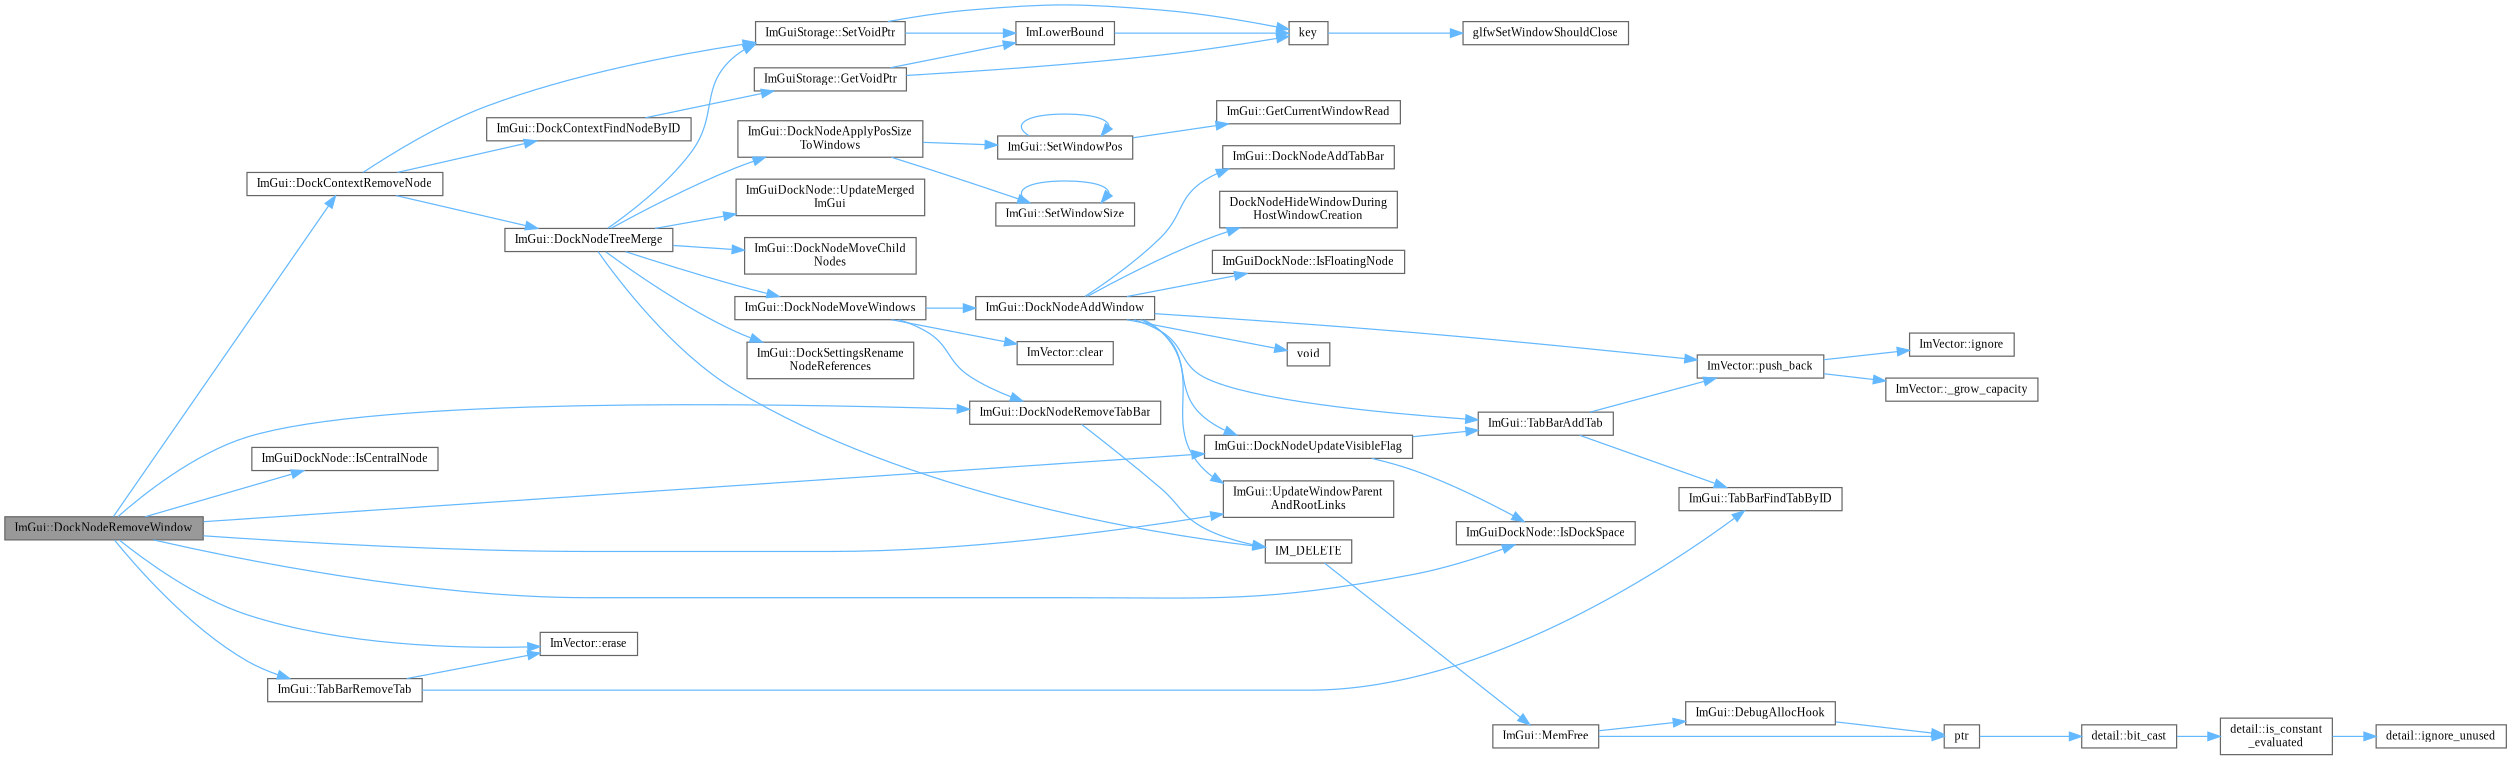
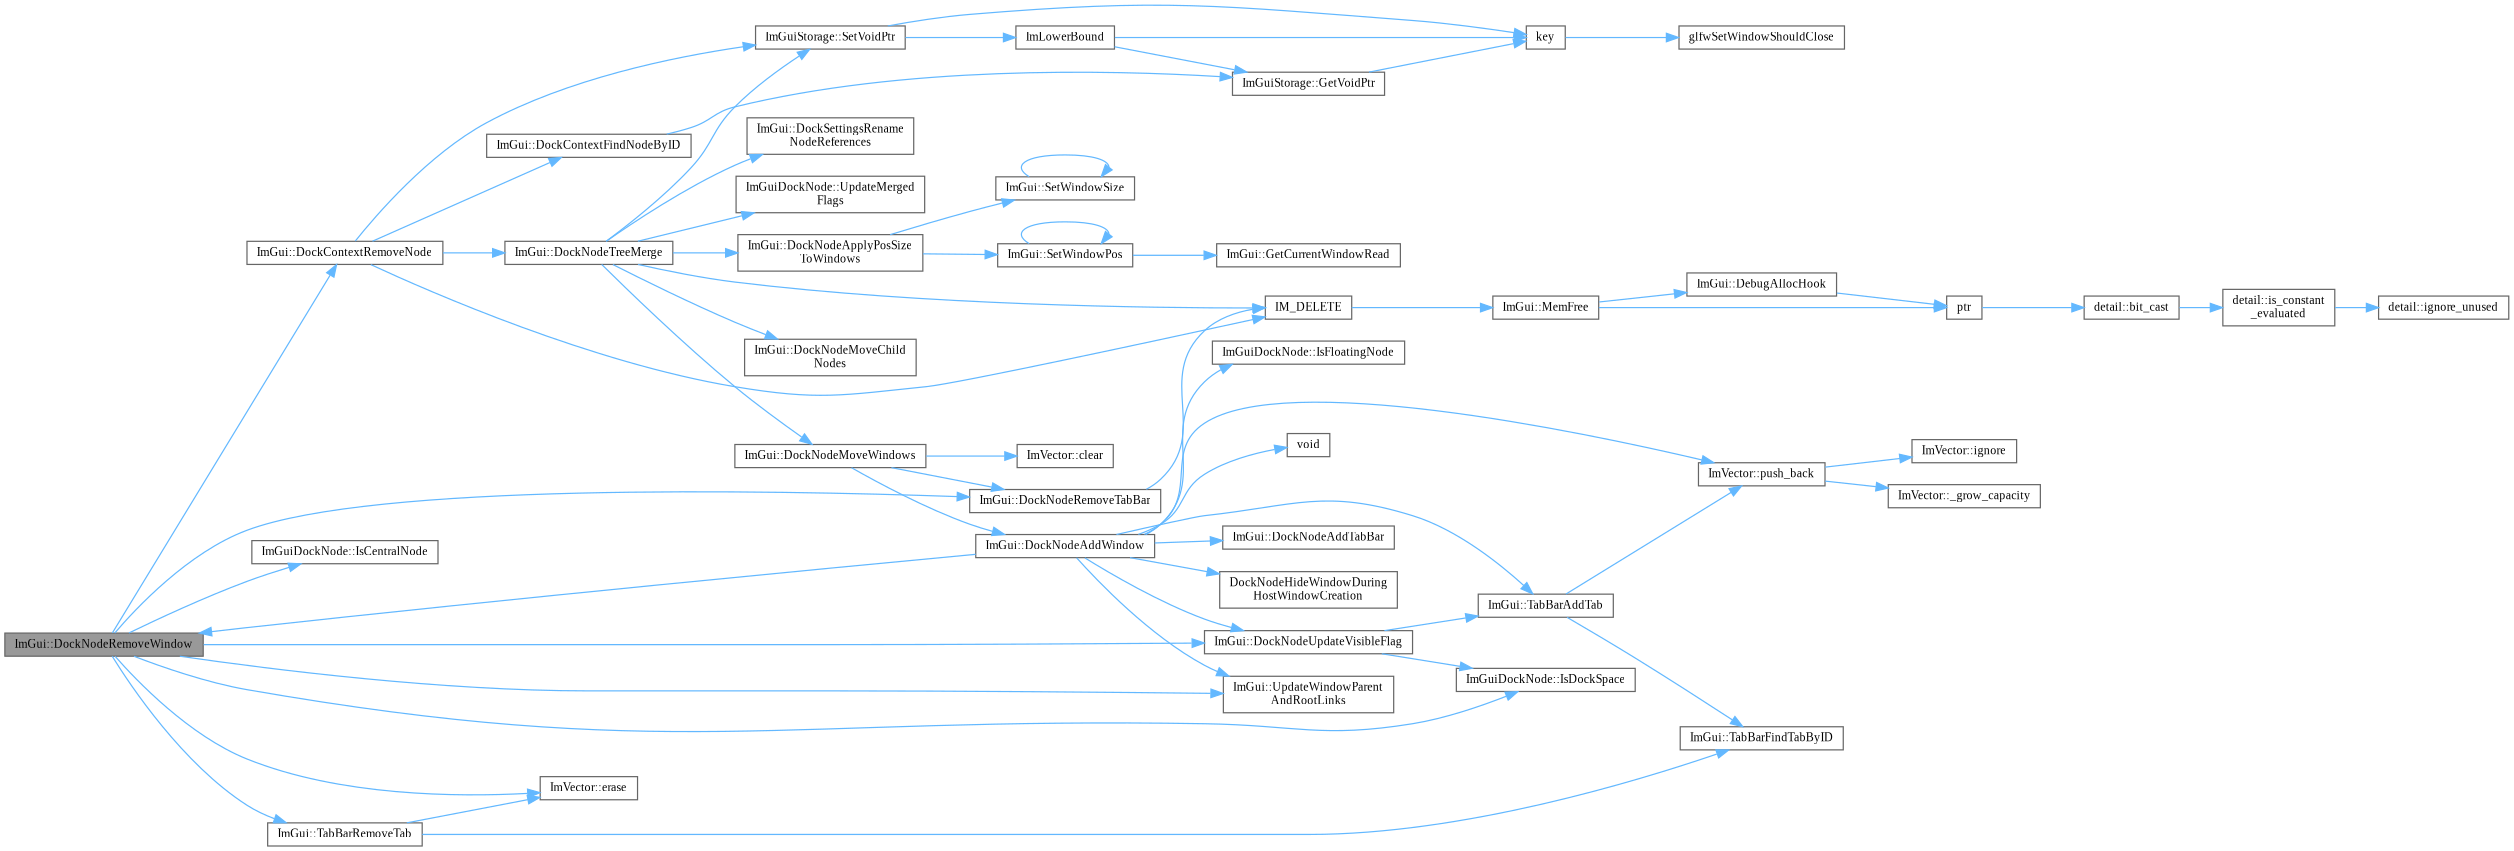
(947, 56) -> (1175, 58)
(830, 197) -> (830, 194)
none -> (805, 395)
none -> (594, 591)
